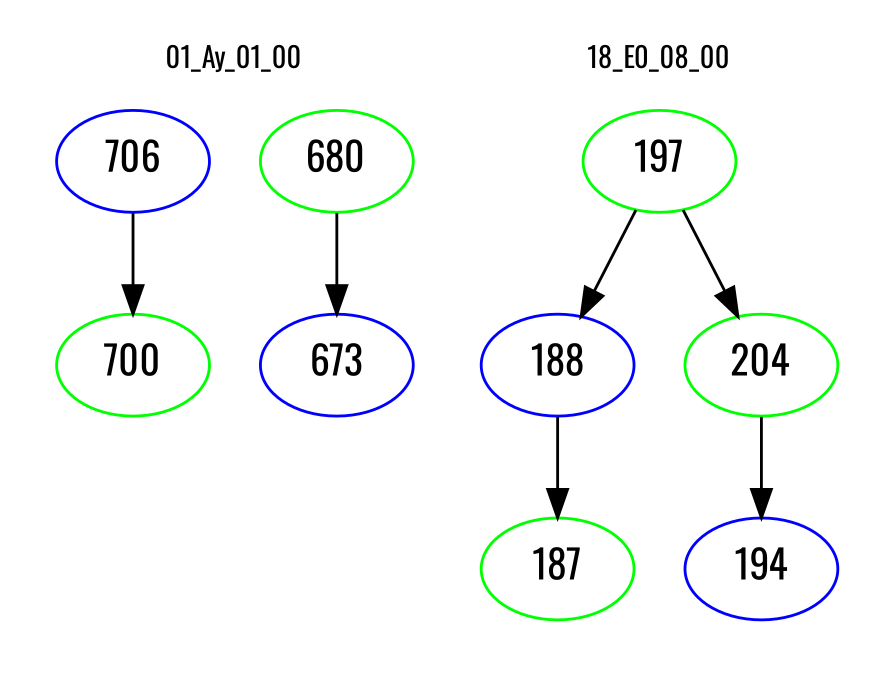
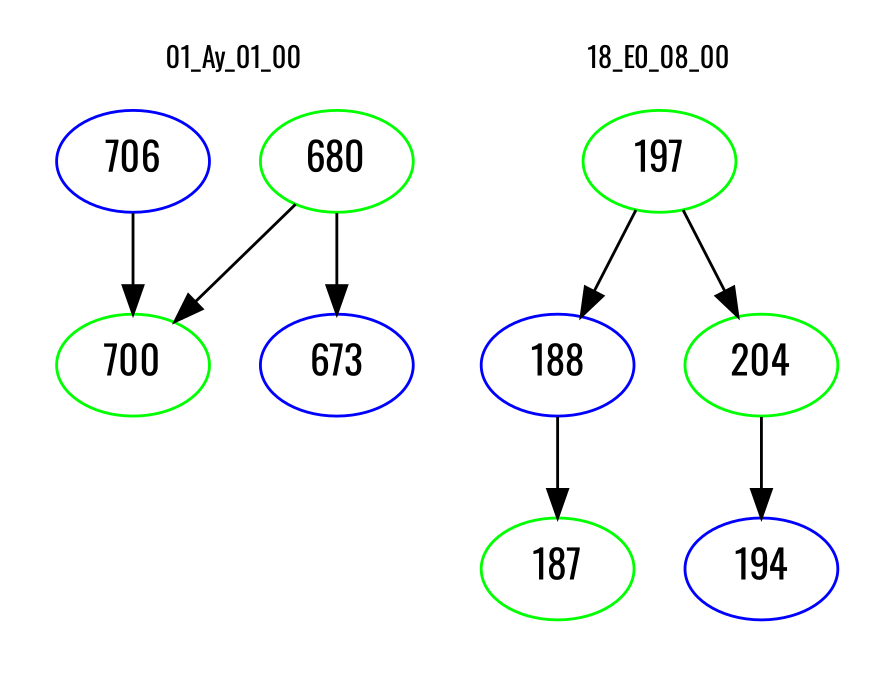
none -> (245, 253)
